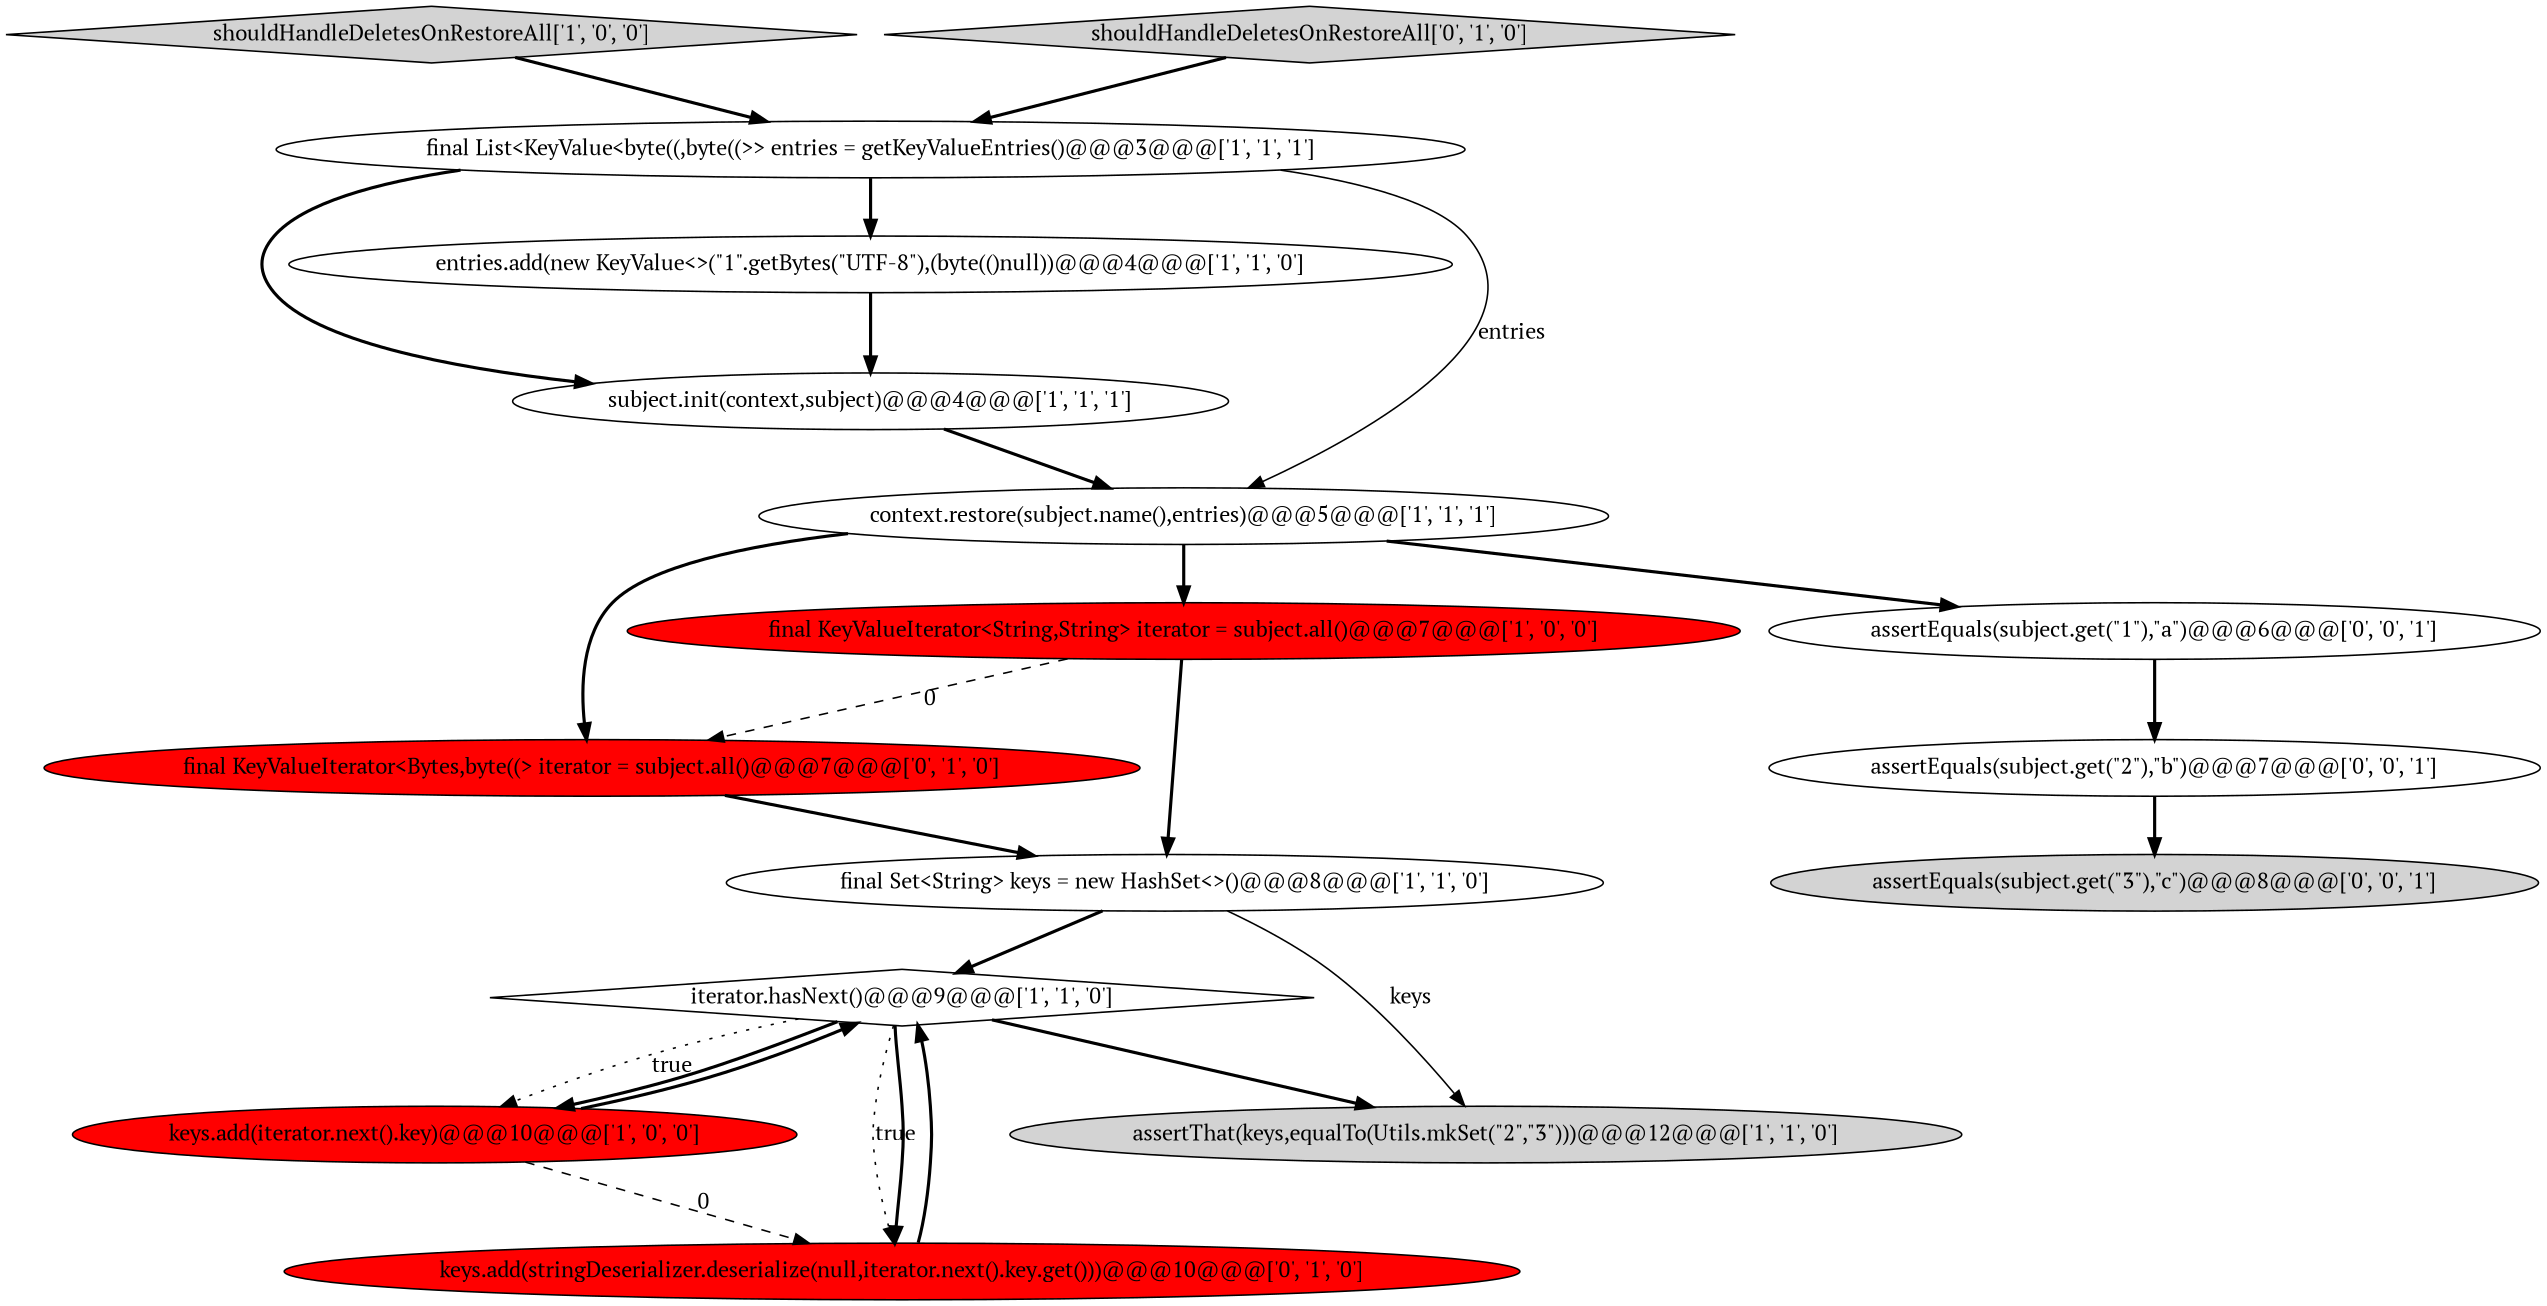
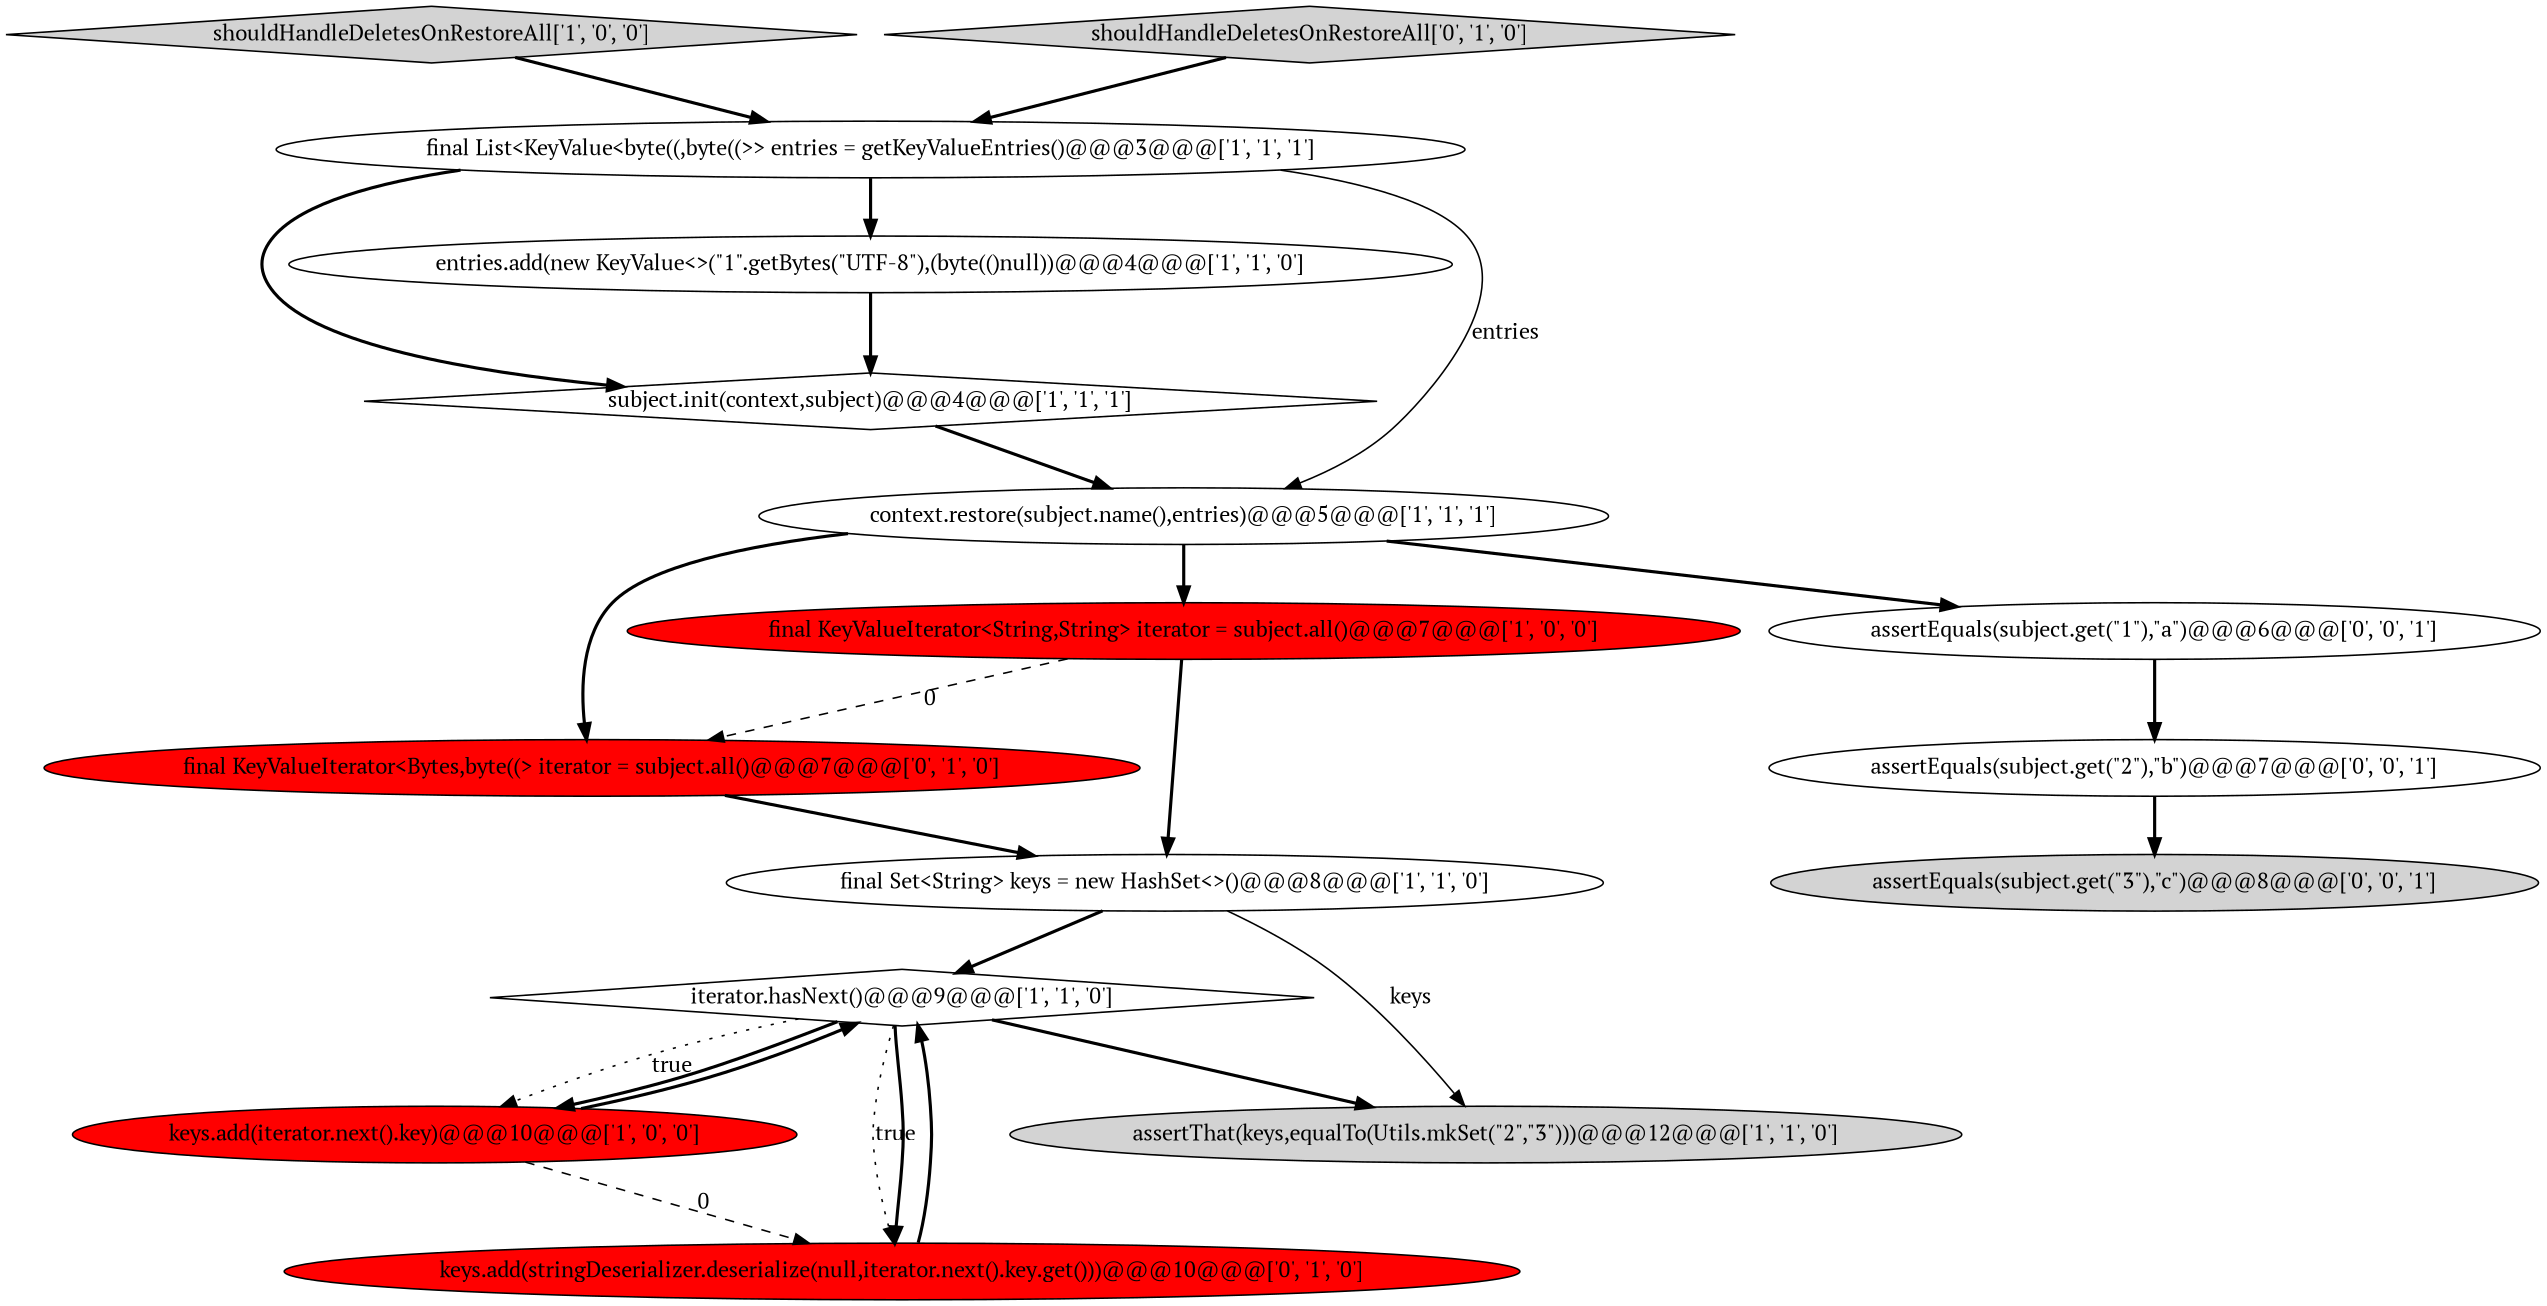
(871, 401) -> (871, 401)
